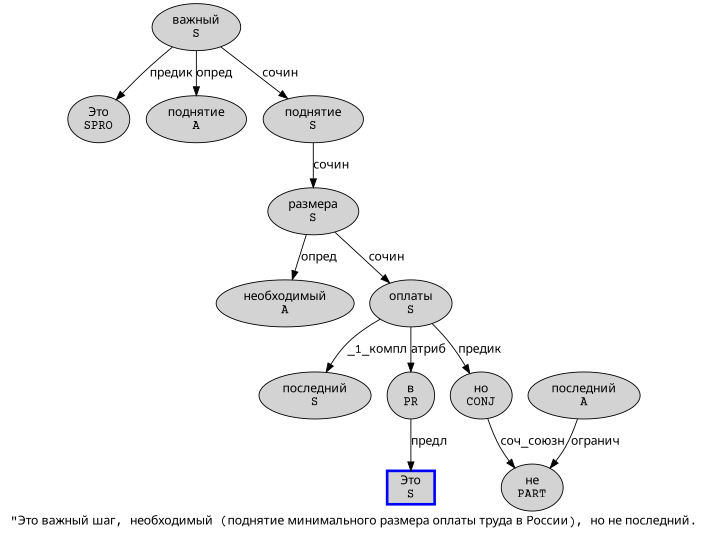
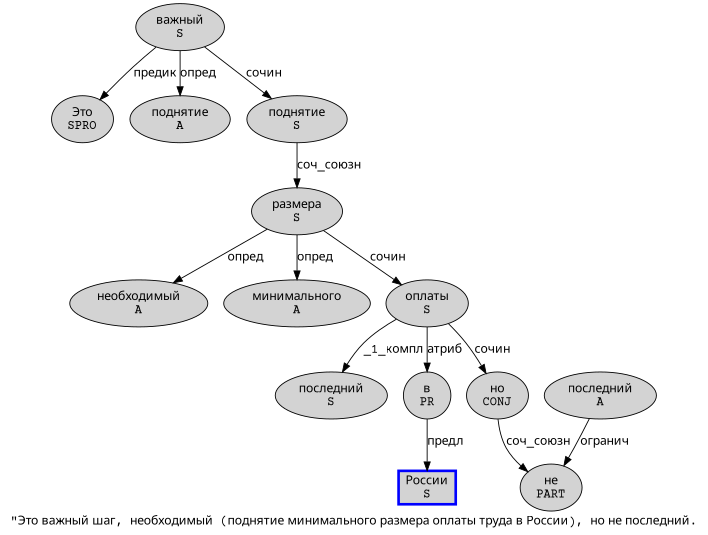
(331, 165) -> (329, 165)
none -> (297, 303)
(480, 349) -> (493, 349)
(411, 488) -> (427, 488)
